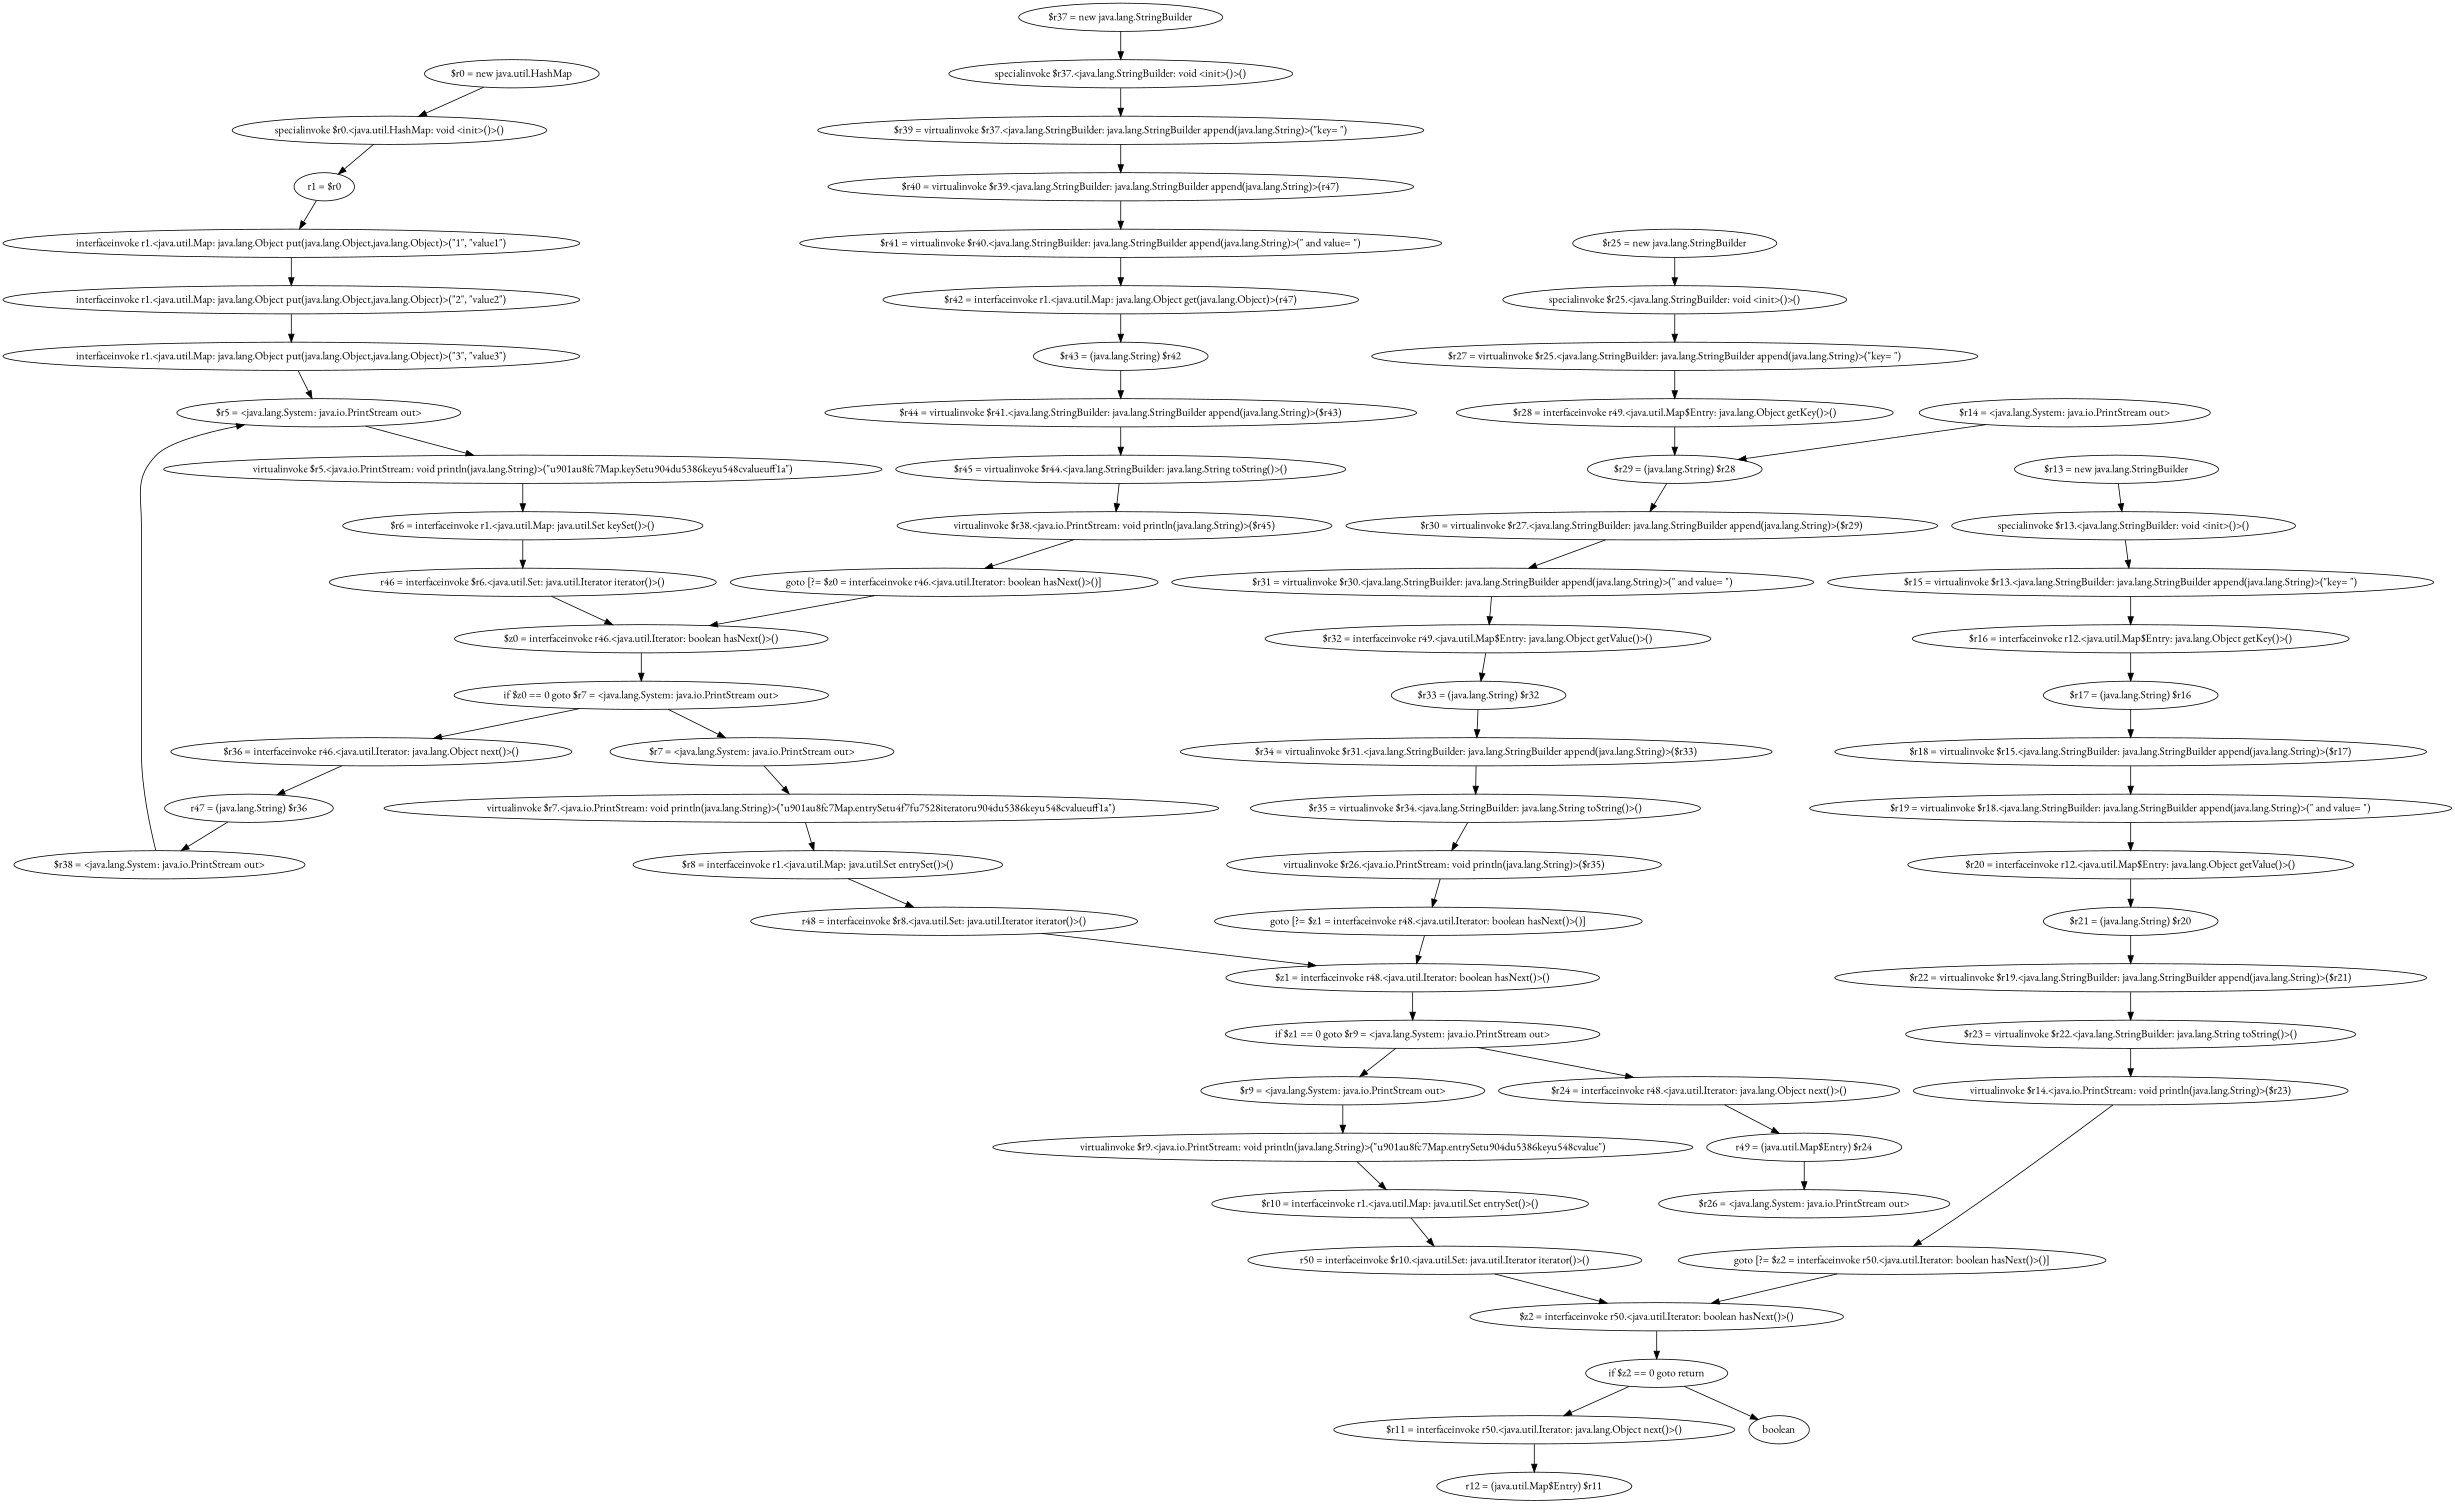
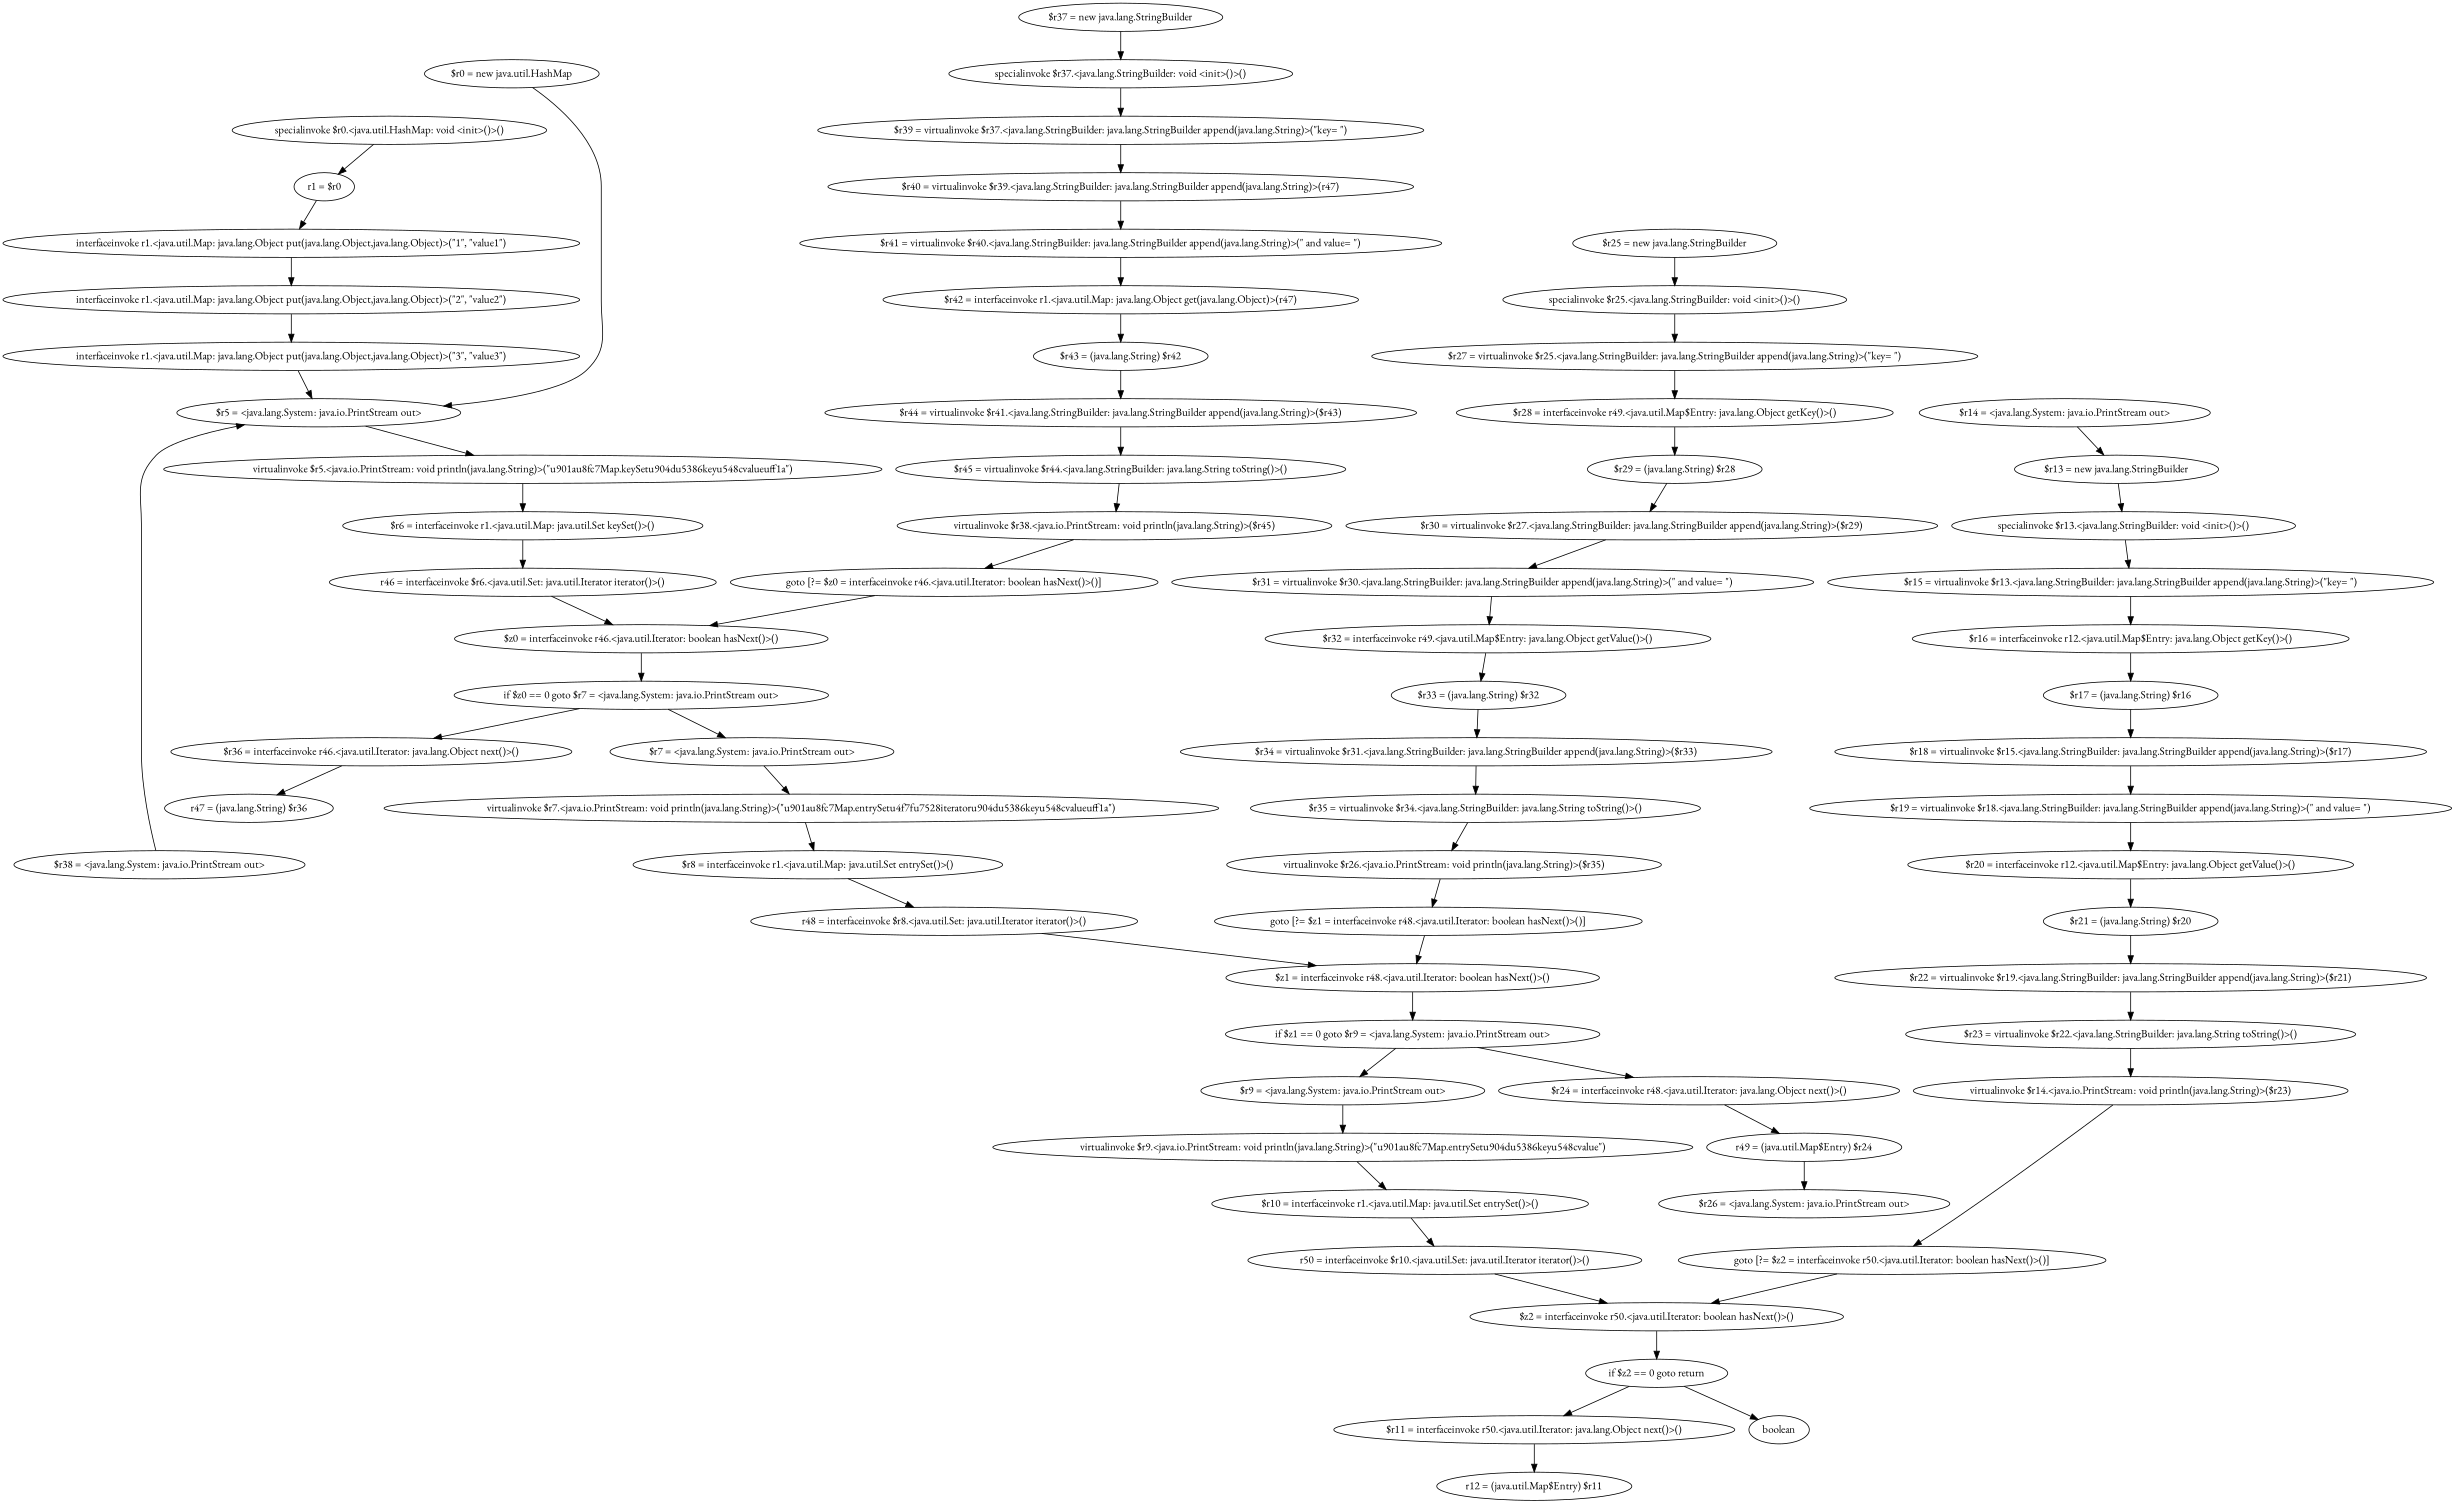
(455, 100) -> (601, 289)
(1866, 442) -> (2088, 438)
(208, 834) -> none
